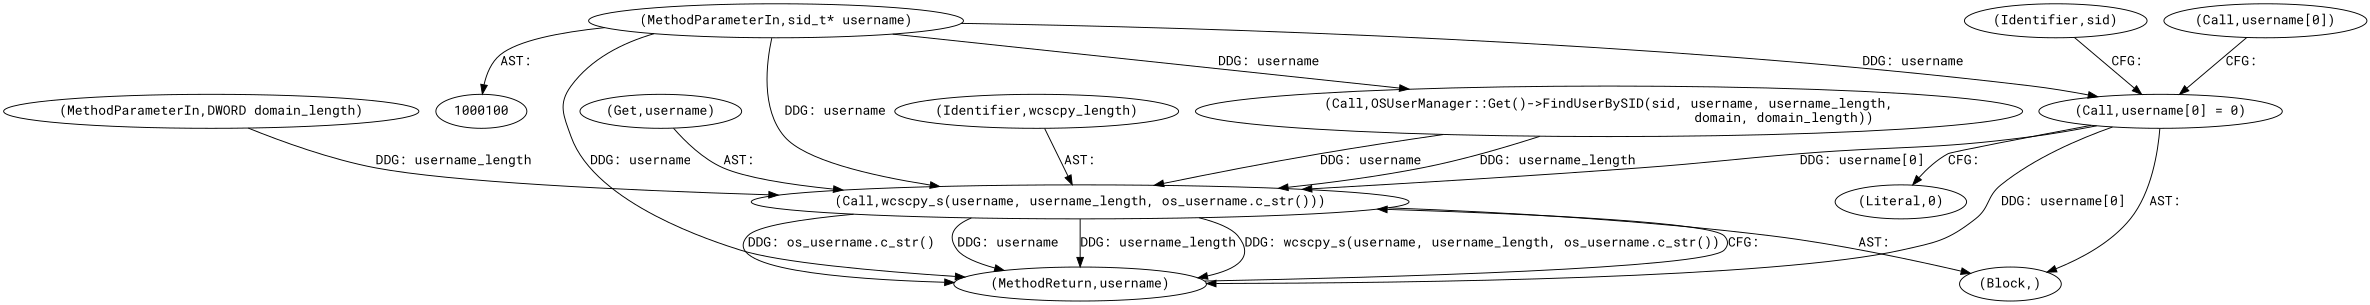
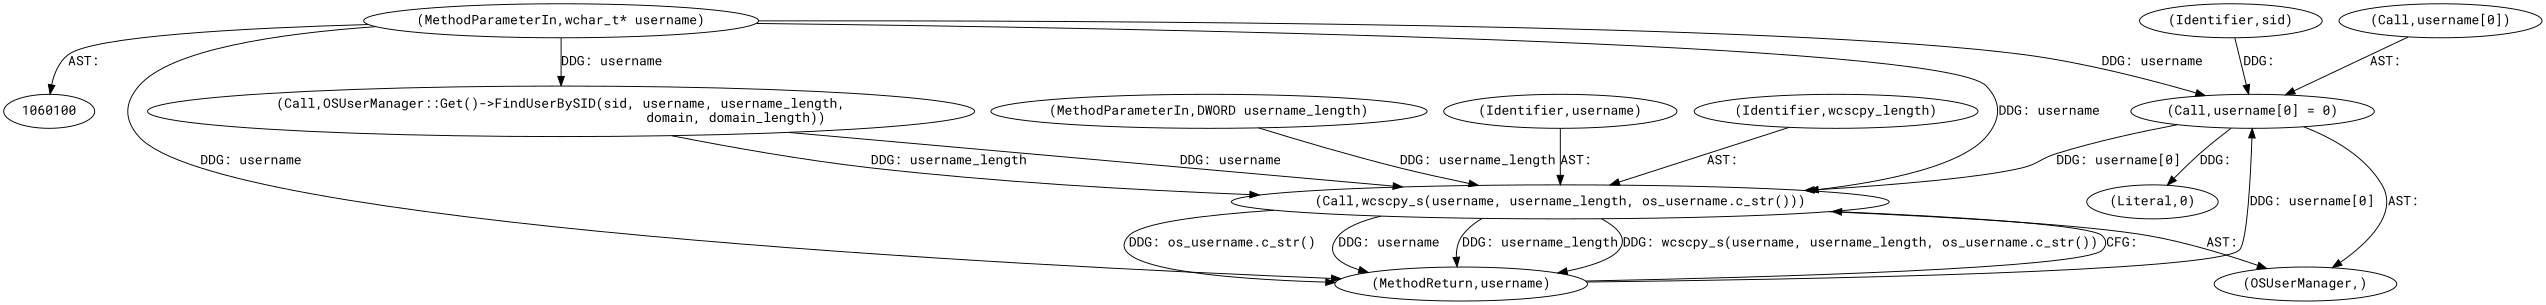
(776, 21) -> (561, 21)
(2131, 62) -> (2263, 62)
(2246, 62) -> (2390, 62)
(211, 111) -> (1209, 111)
(481, 111) -> (49, 111)
(661, 111) -> (1560, 111)
(1968, 161) -> (2220, 161)
(1685, 273) -> (1971, 274)
(2010, 284) -> (2305, 284)
